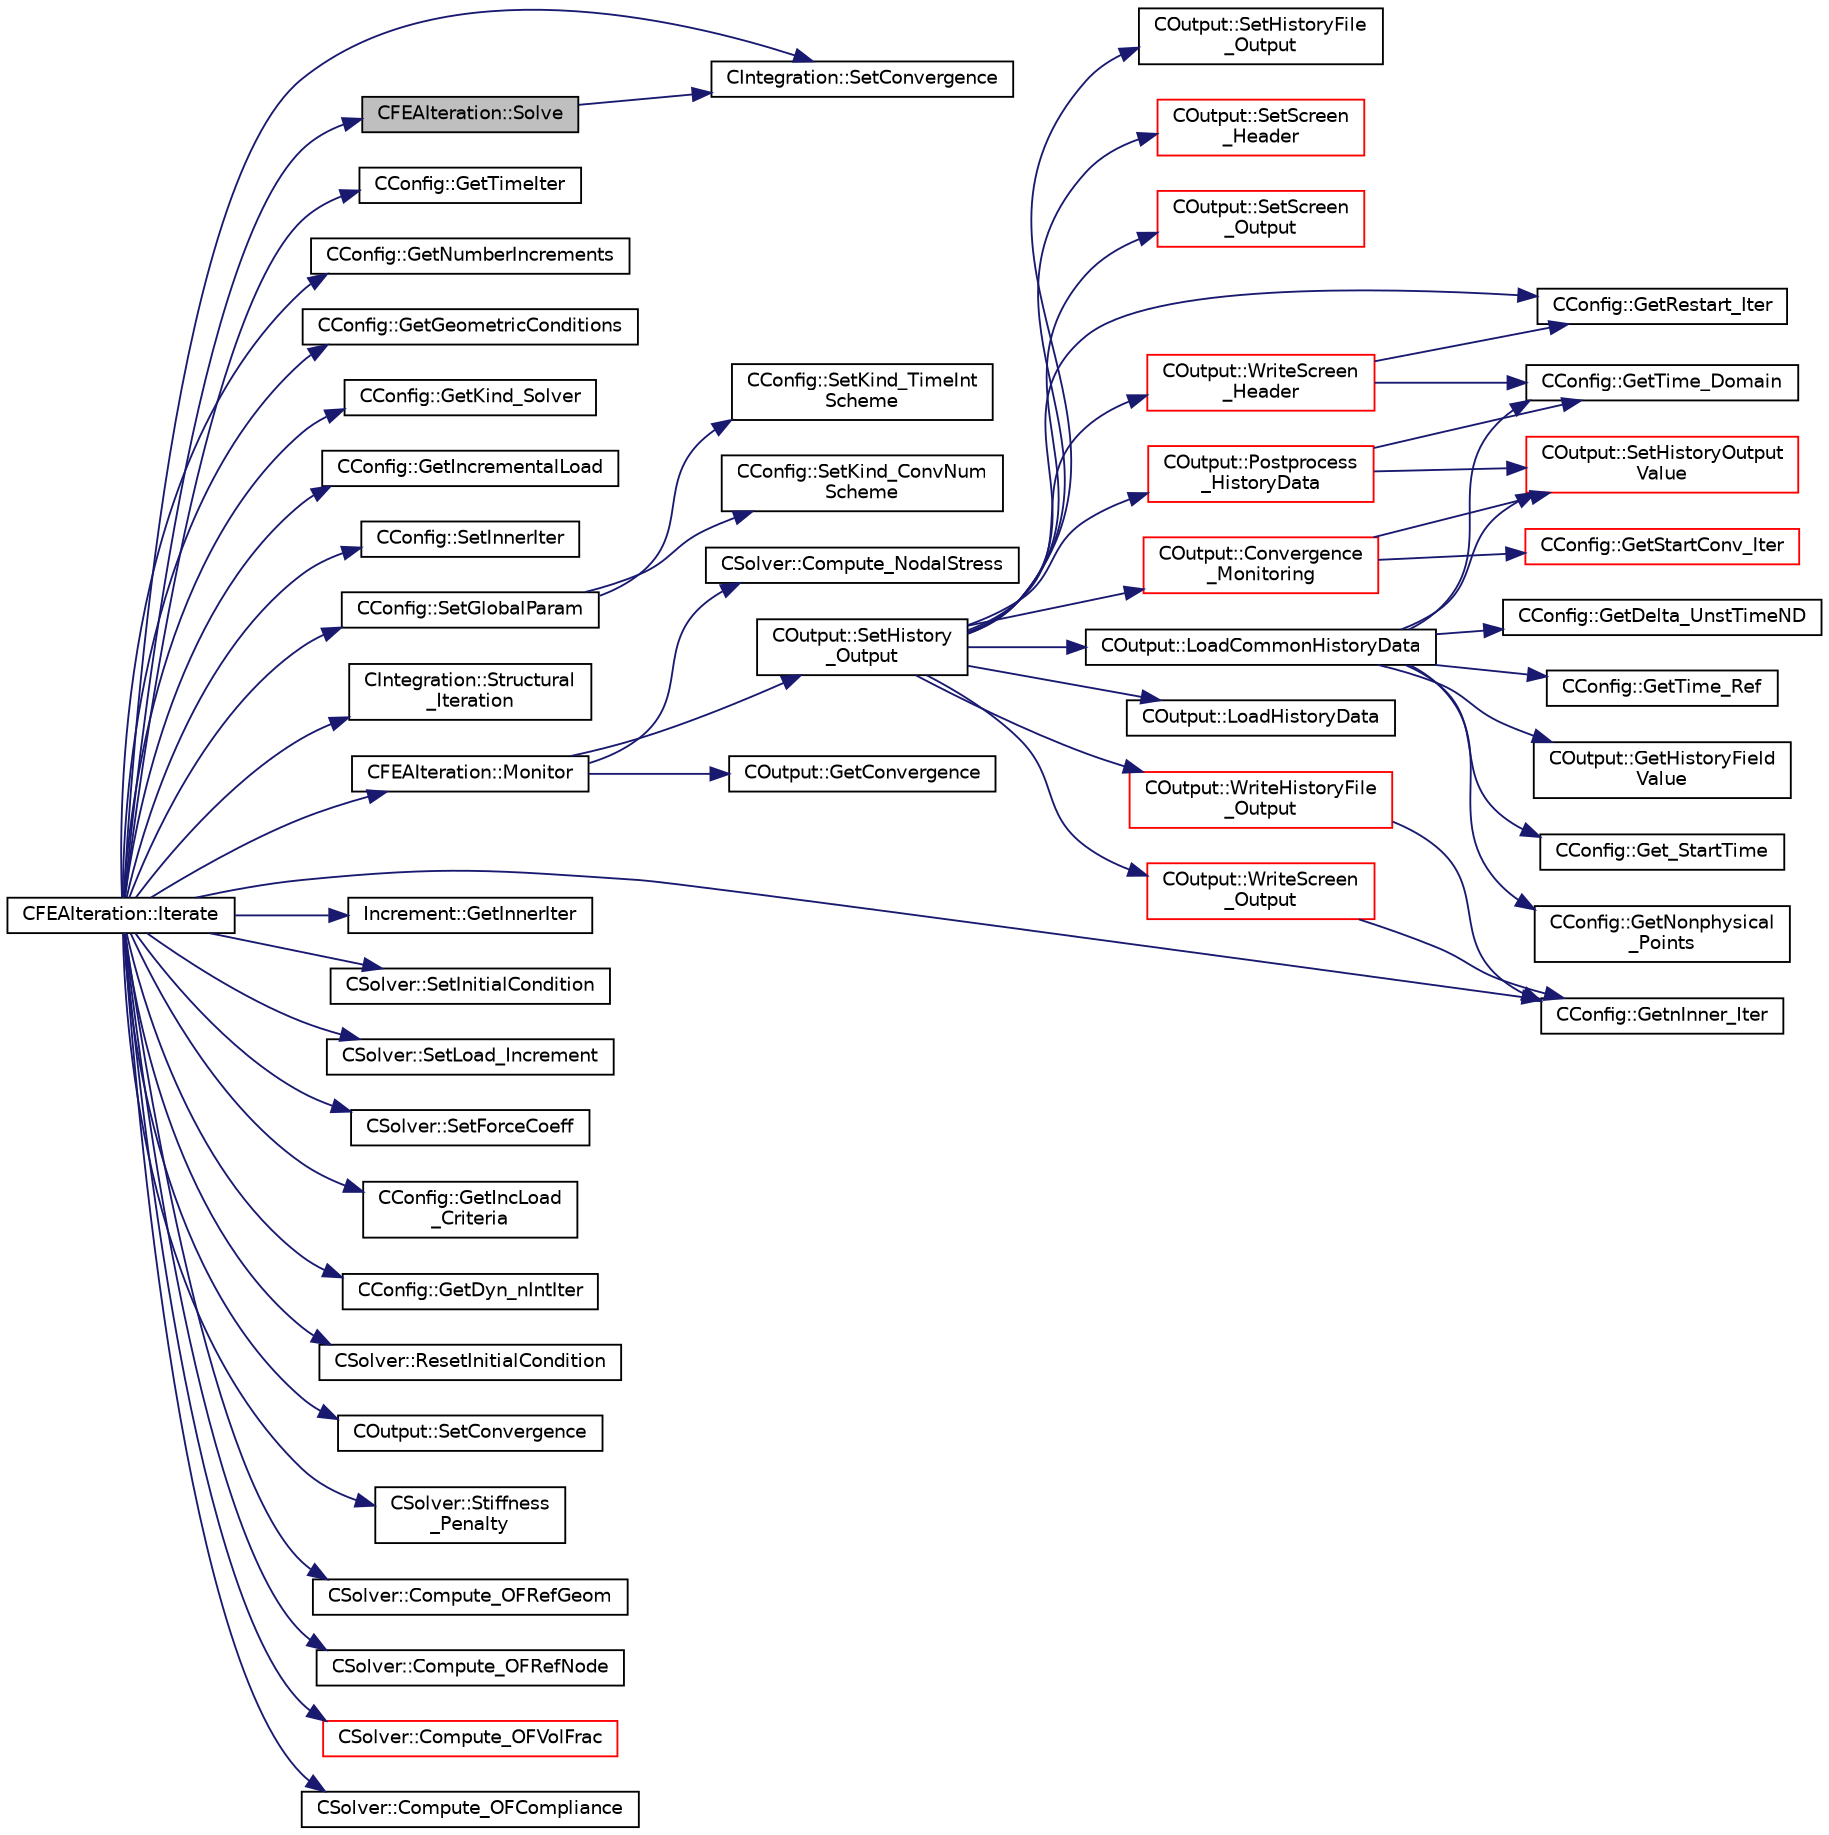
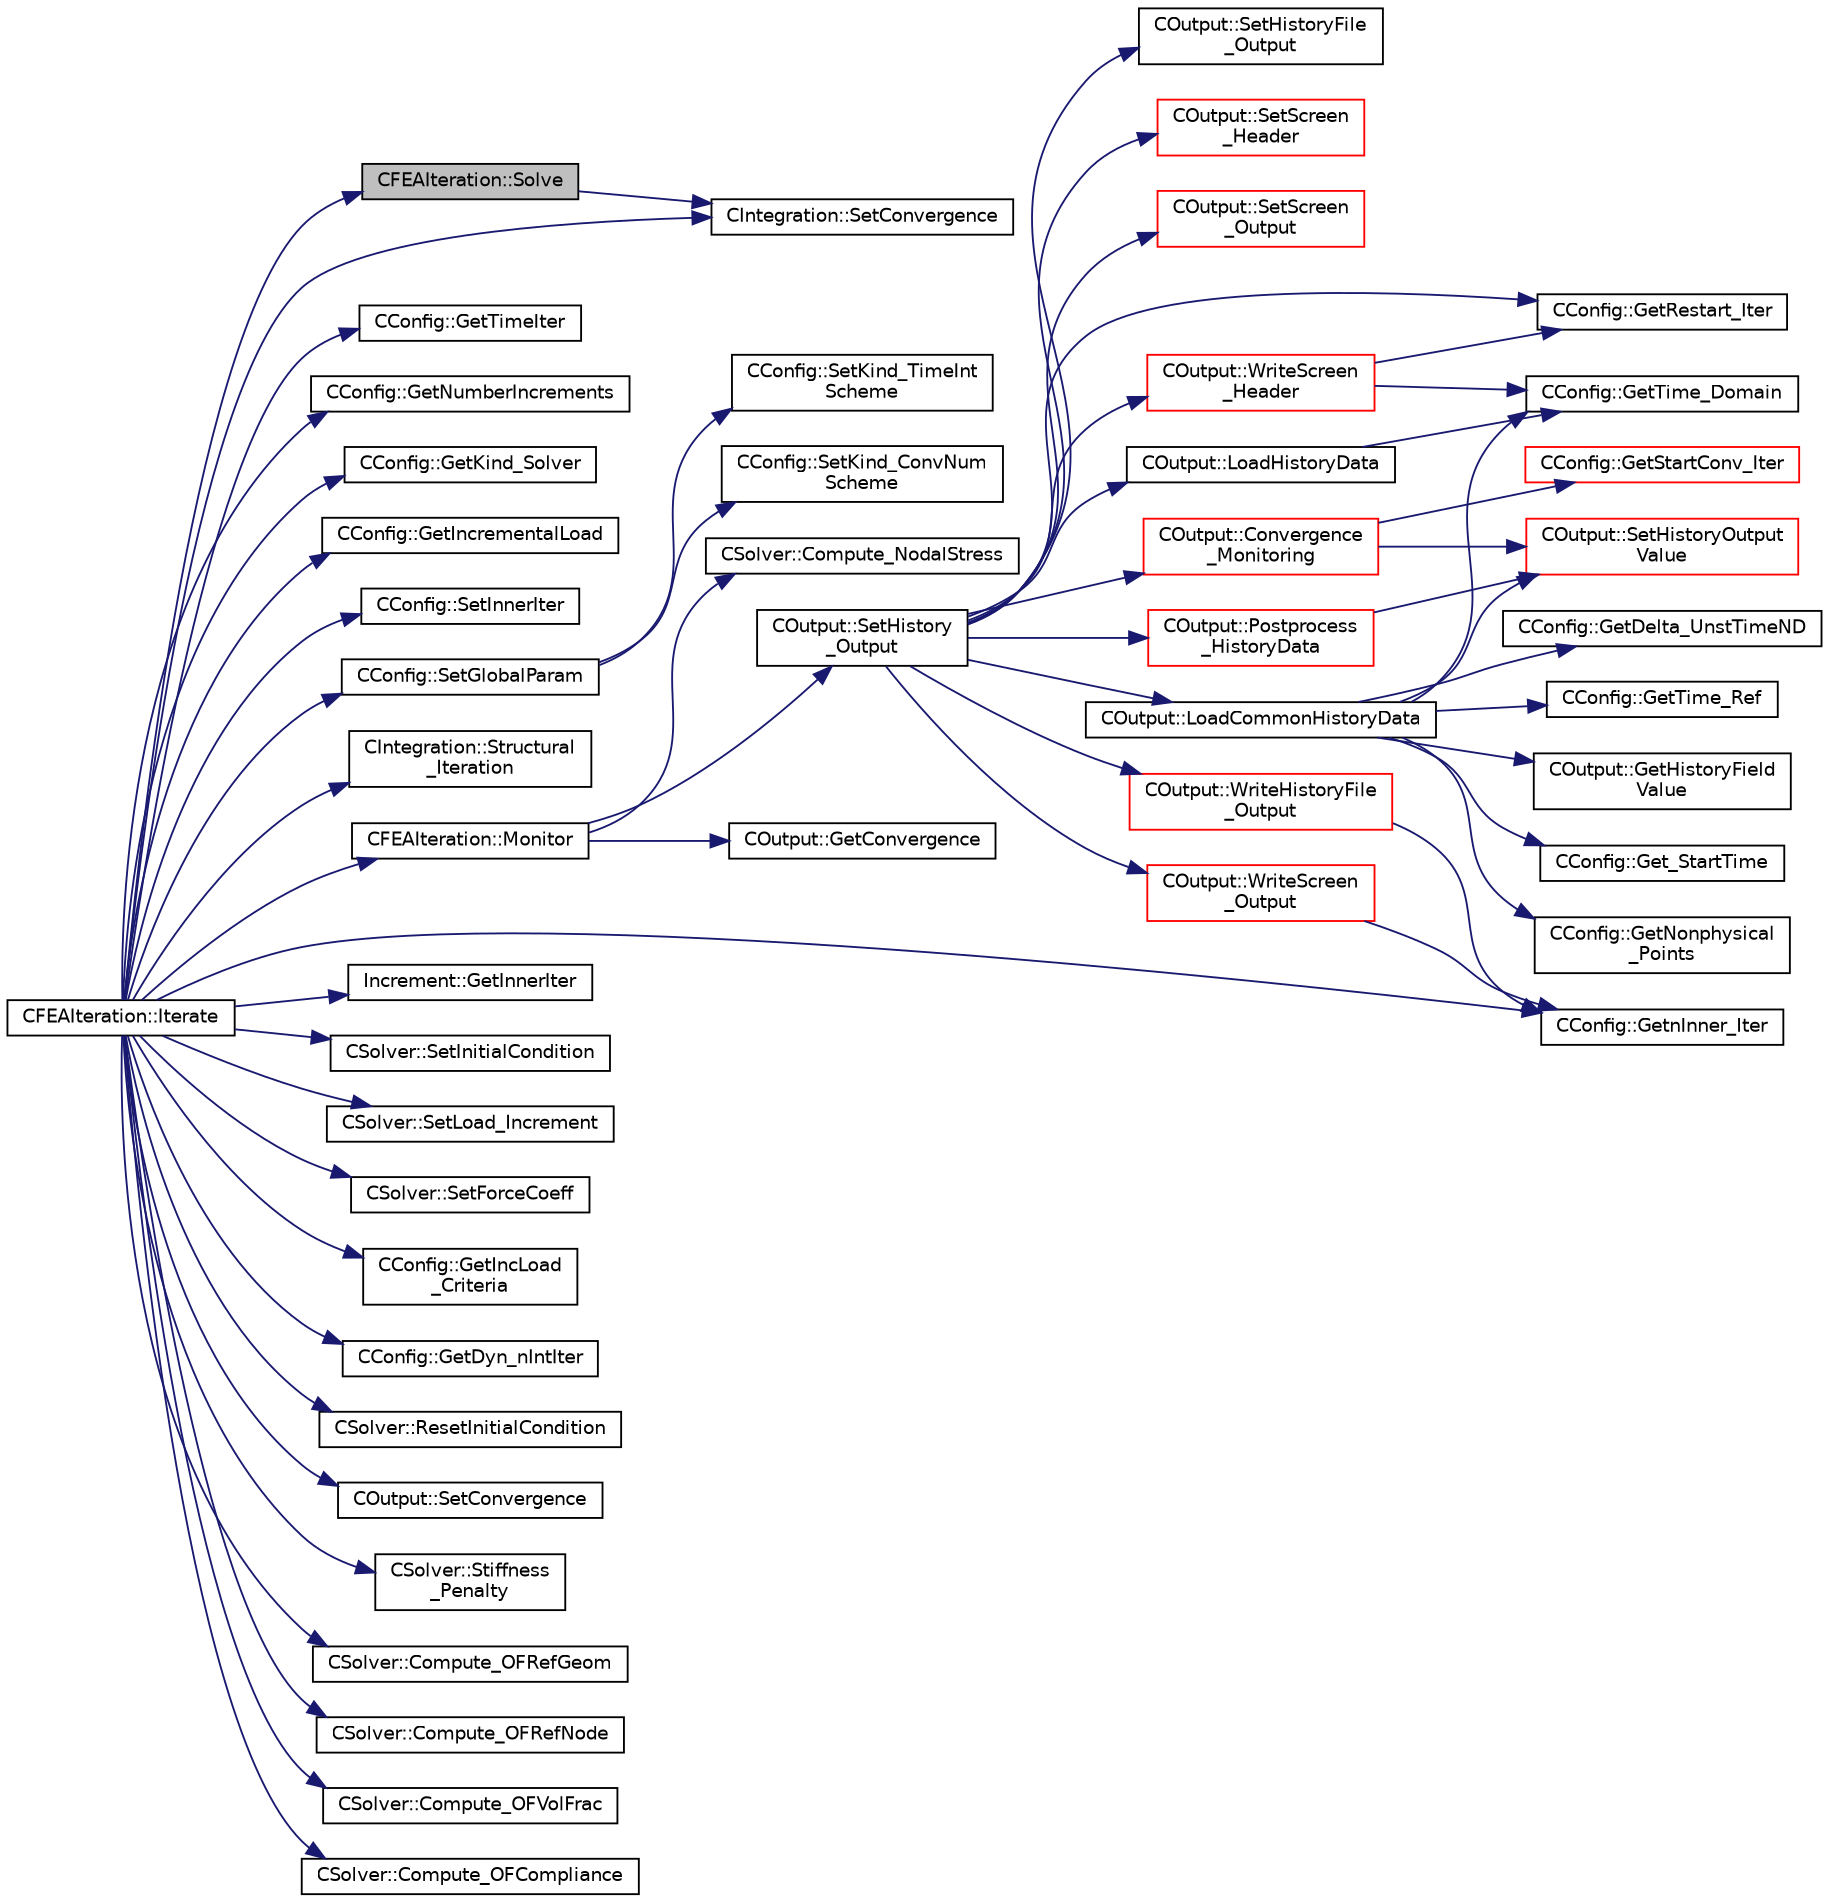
(470, 327) -> none
(1468, 426) -> (1452, 431)
(470, 1739) -> (470, 1806)
